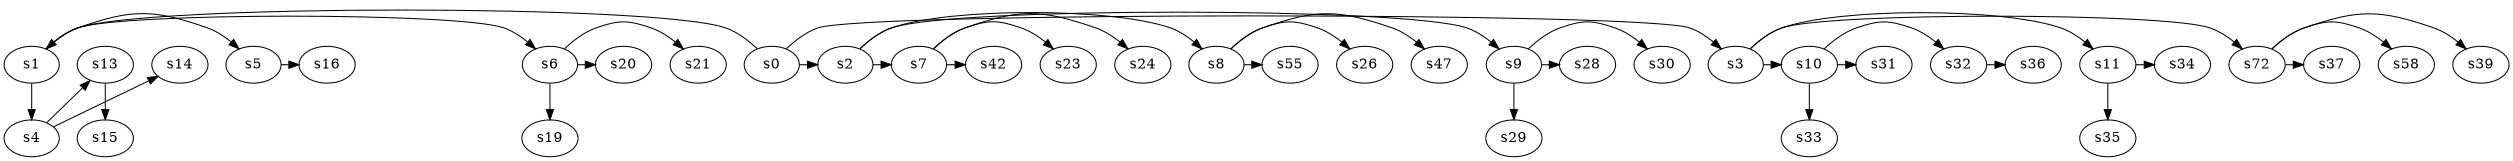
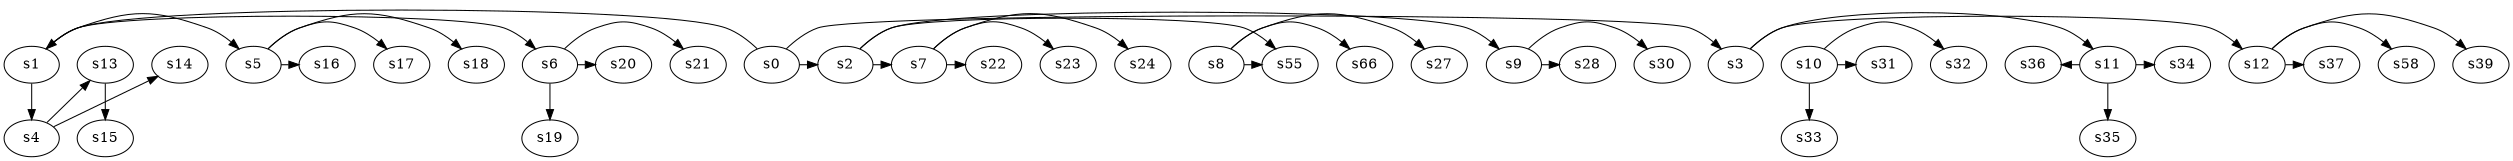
(1025, 13) -> (1062, 18)
none -> (402, 65)
none -> (476, 65)
(994, 65) -> (994, 65)
(1365, 65) -> (1365, 65)
(1439, 65) -> (1439, 65)
(1767, 65) -> none
(1991, 65) -> (2076, 65)
(2257, 65) -> (2257, 65)
(1514, 138) -> none
